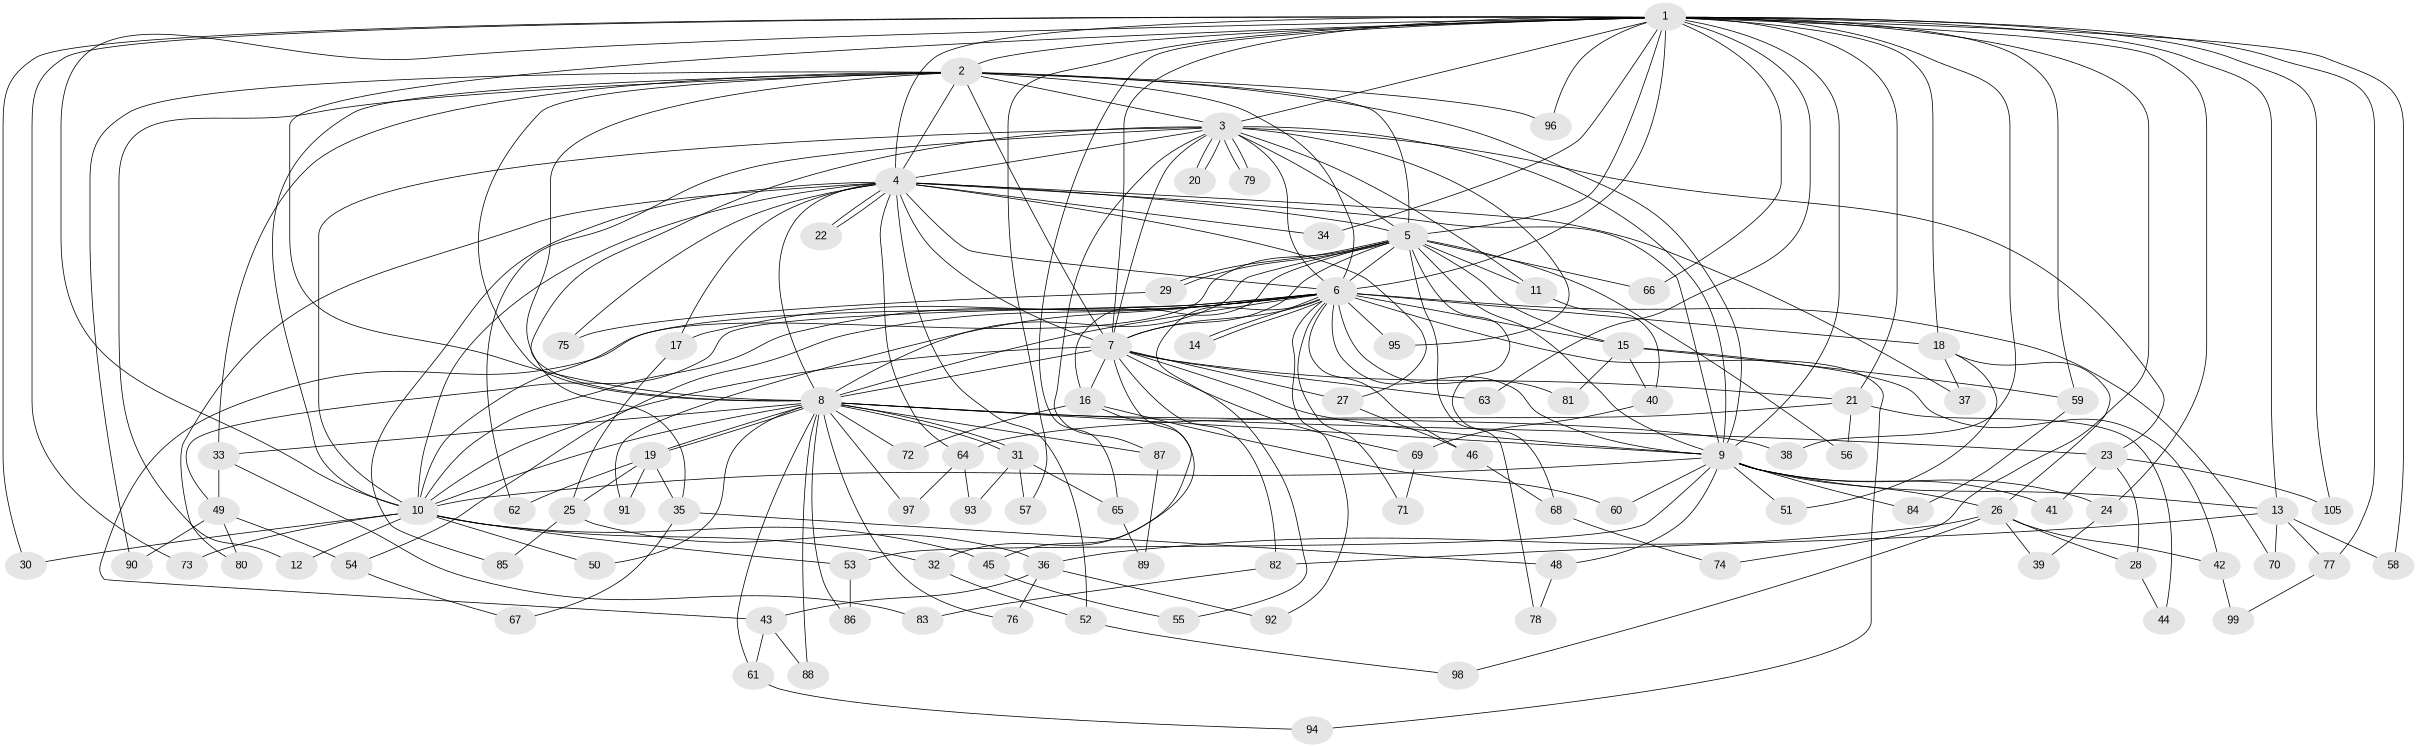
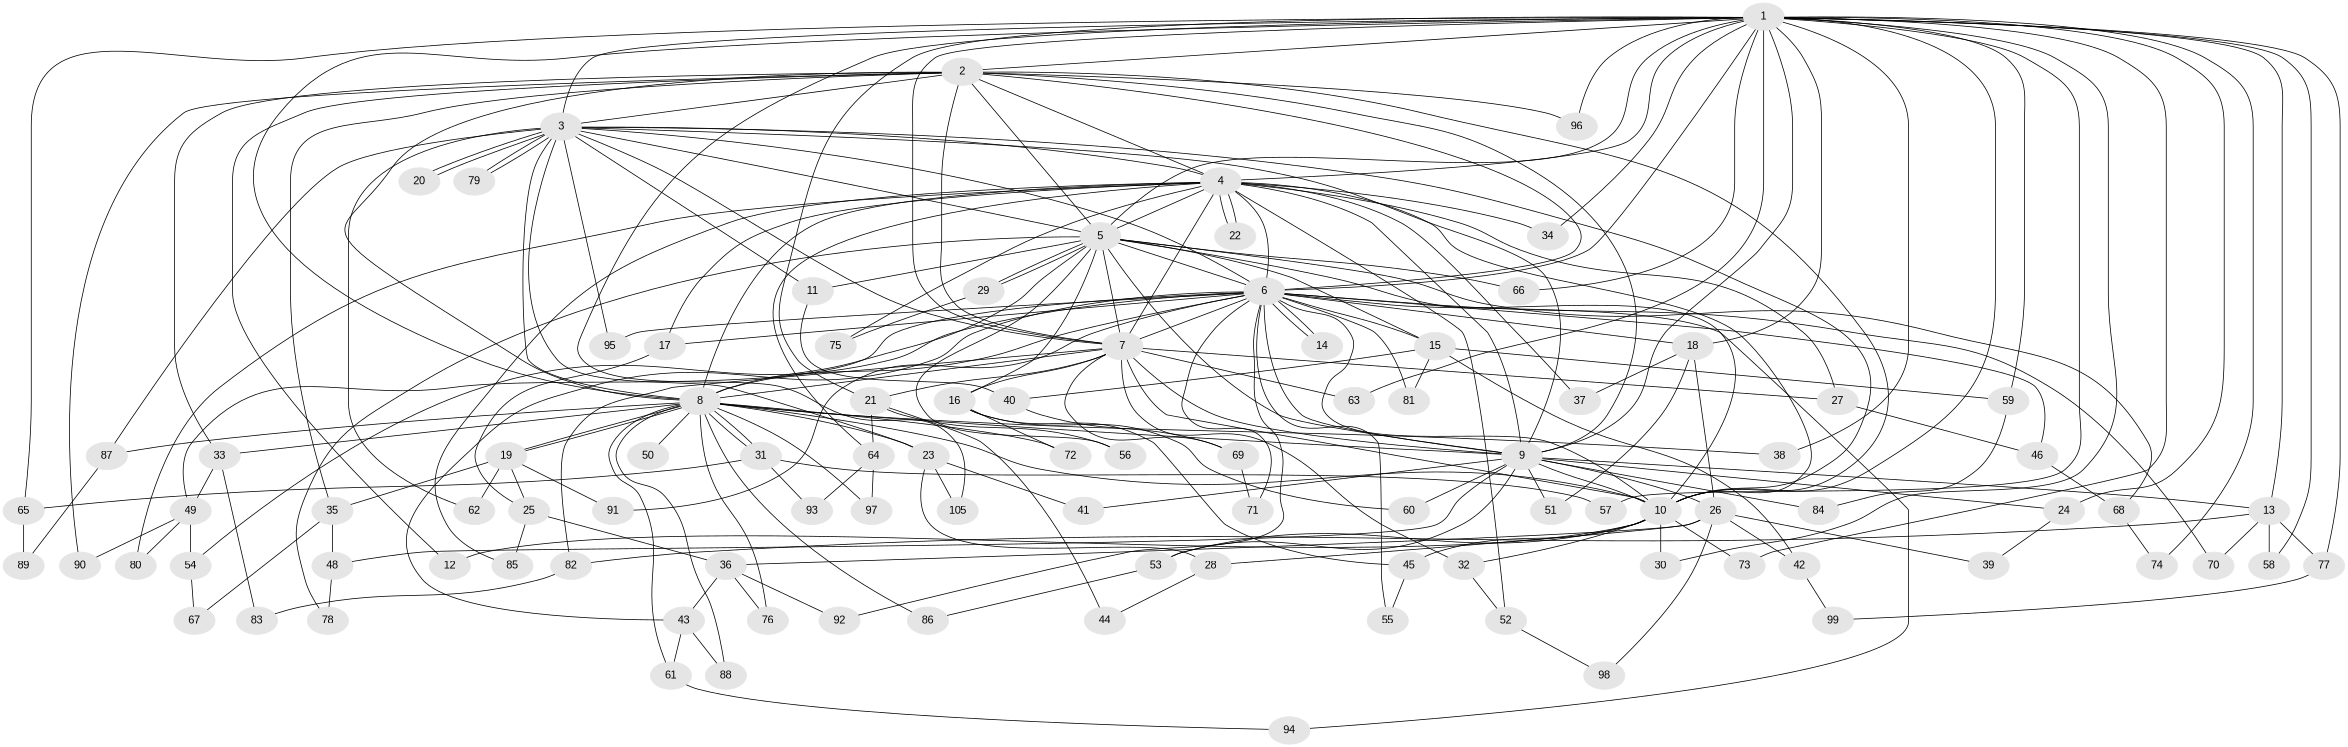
(506, 538) -> none
